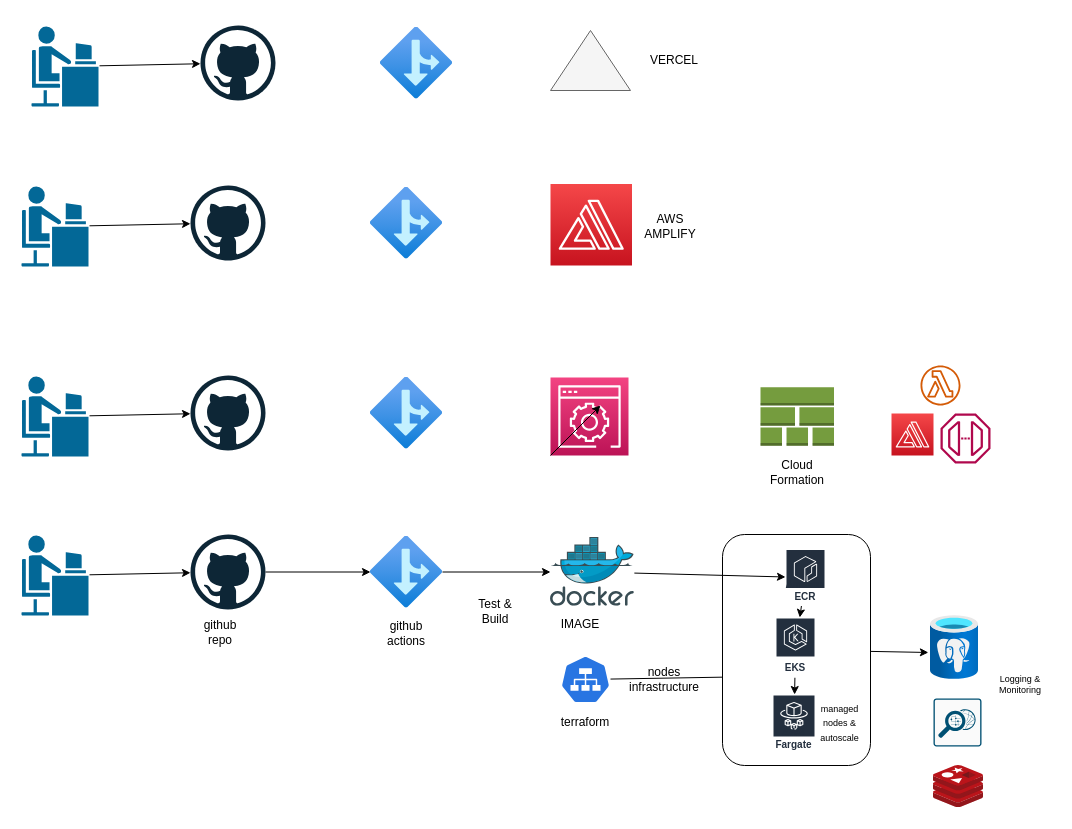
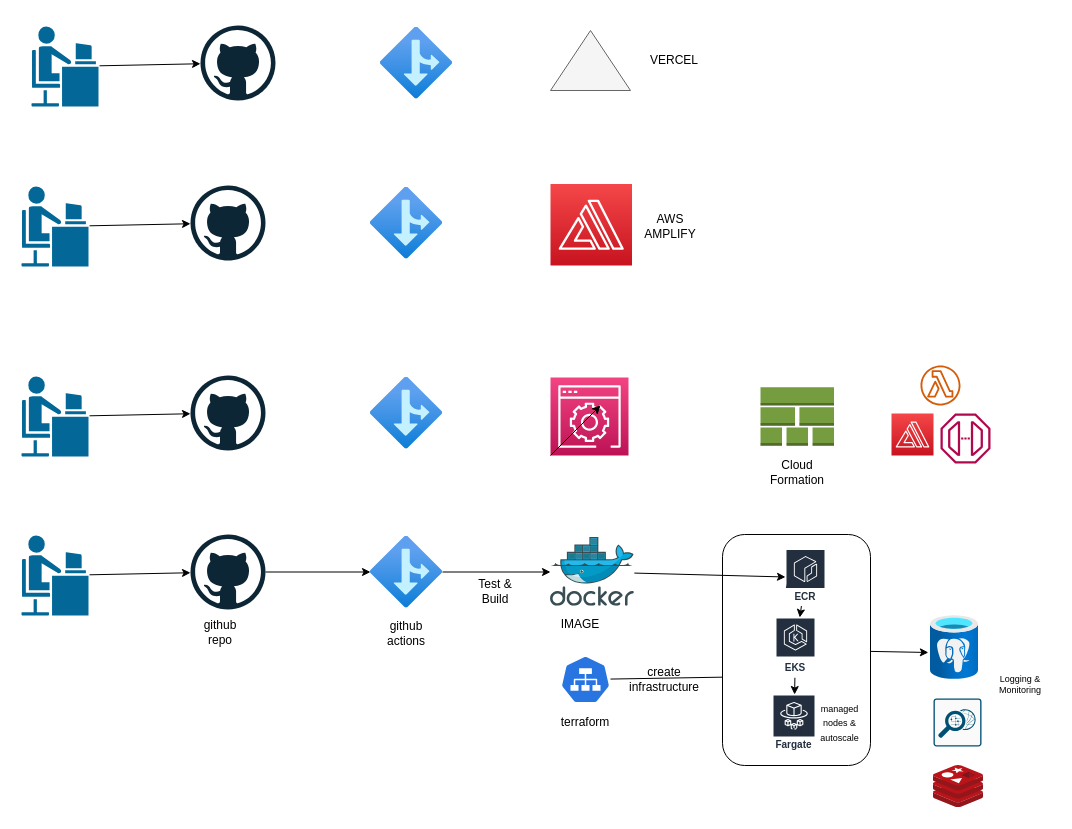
(496, 611) -> (496, 591)
(665, 680) -> (665, 680)
